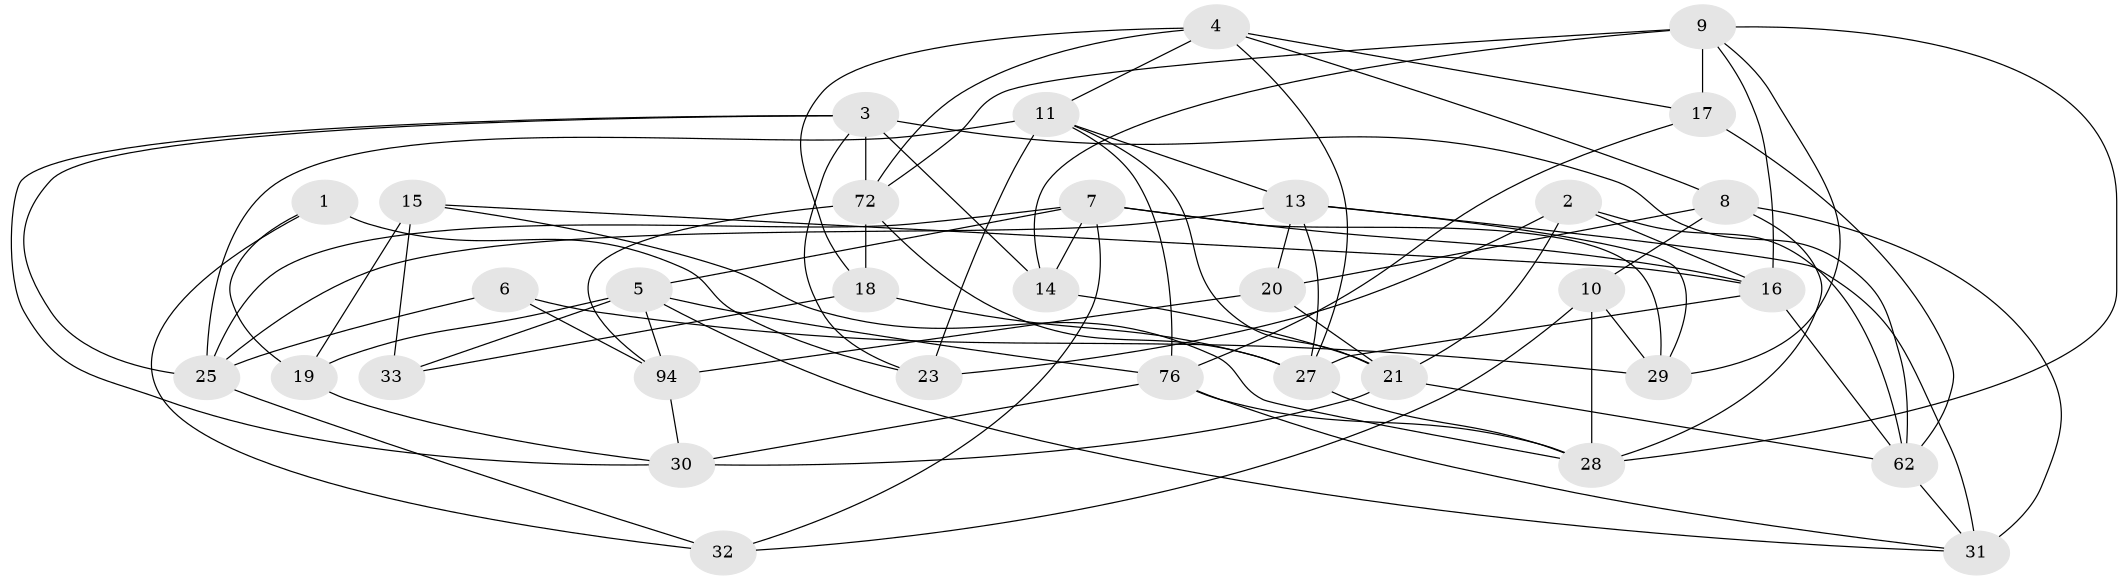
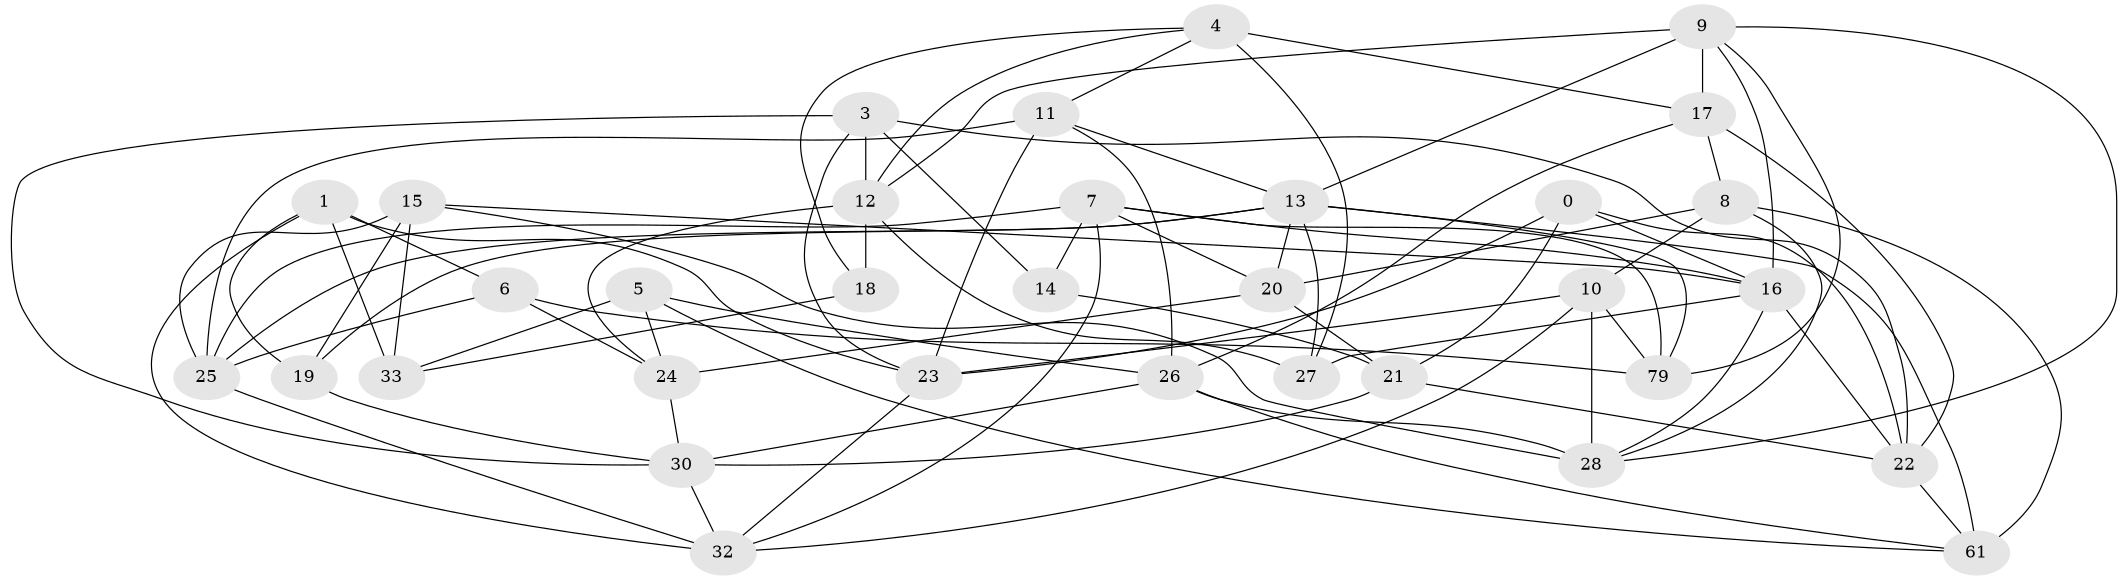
(1304, 80) -> (1499, 114)
(1474, 110) -> (1714, 158)
(84, 165) -> (245, 234)
(866, 202) -> (866, 202)
(1569, 202) -> (1569, 202)
(876, 244) -> (1195, 252)
none -> (415, 246)
(1200, 270) -> none
none -> (362, 300)
(992, 317) -> none
(468, 327) -> (560, 248)
none -> (1306, 331)
(667, 378) -> (667, 378)
(1170, 378) -> (1170, 378)
(1659, 378) -> (1659, 378)
(1389, 411) -> (1705, 397)
(1905, 465) -> (1905, 465)
none -> (818, 472)
none -> (702, 509)
(1977, 553) -> (1977, 553)
